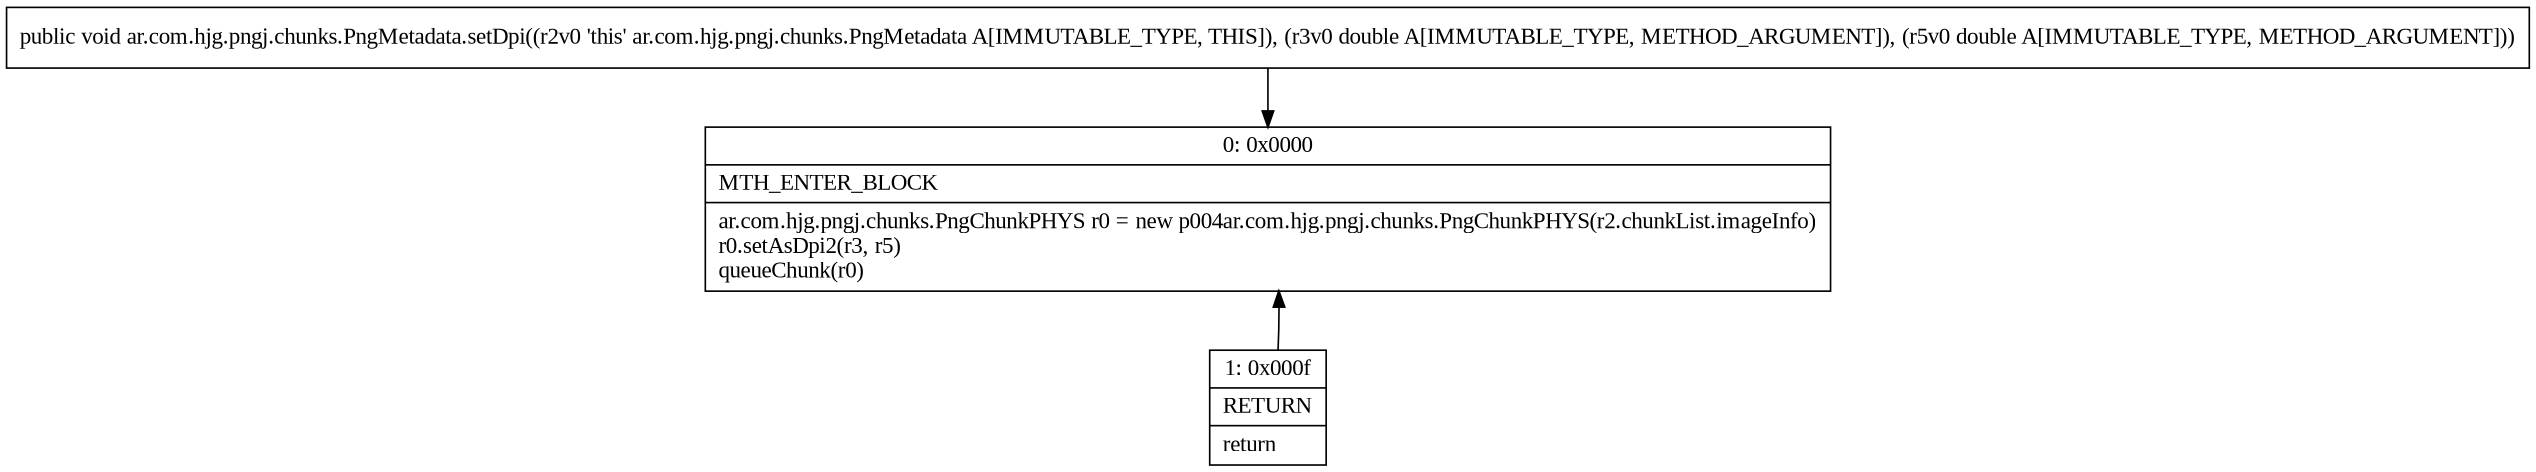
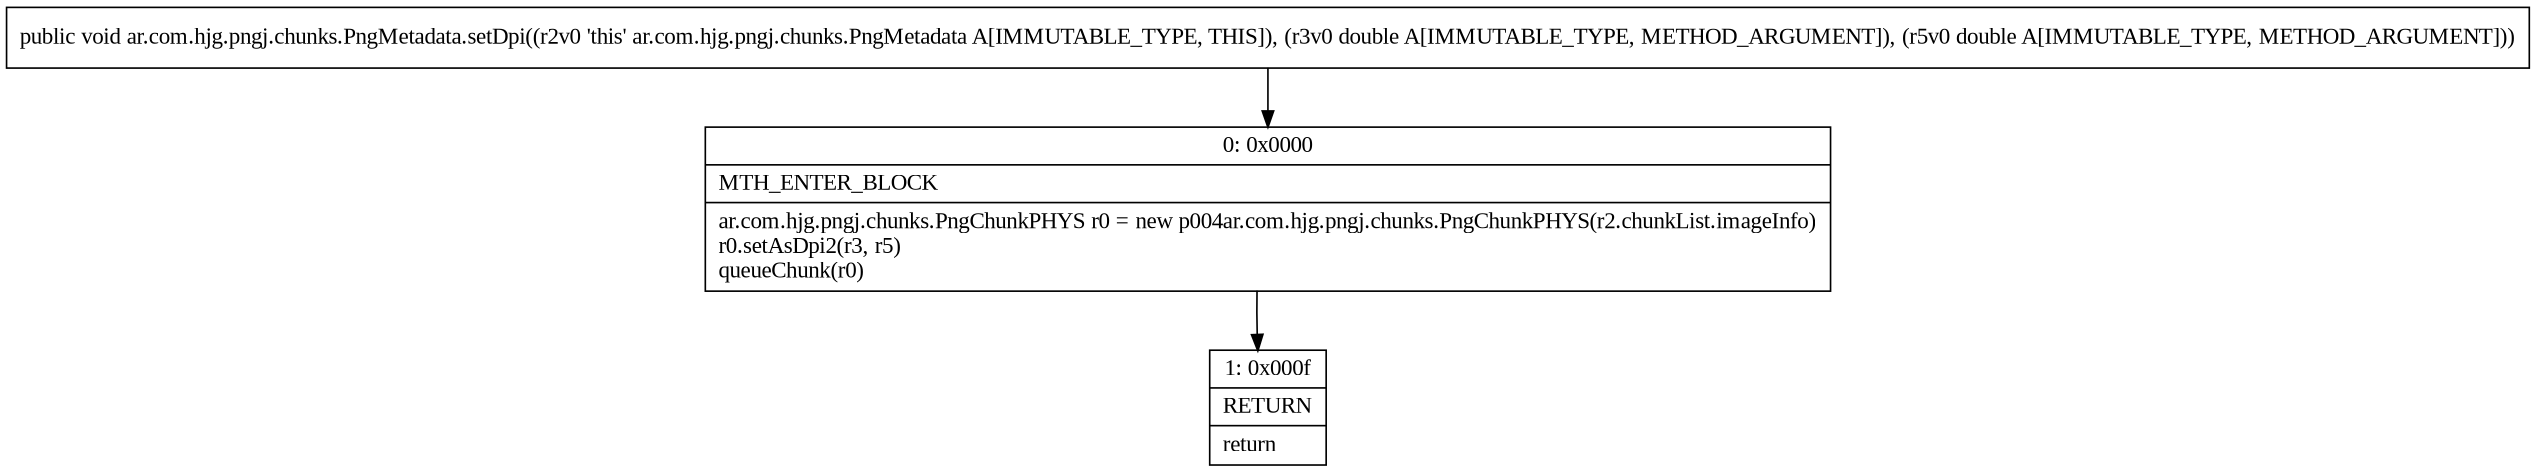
(1279, 329) -> (1257, 312)
